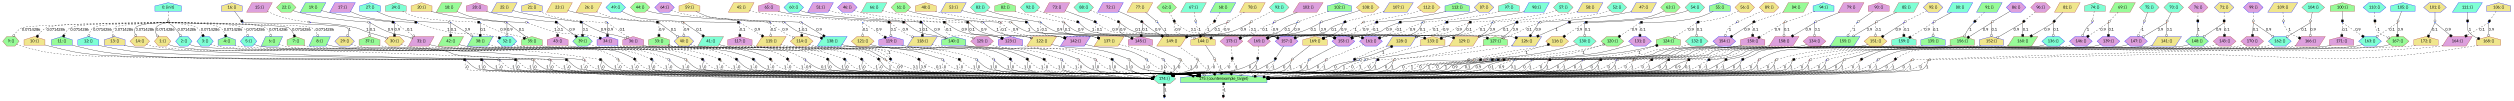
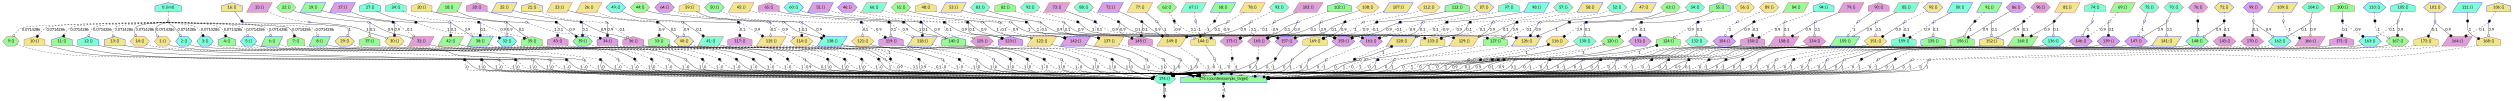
none -> (714, 7)
